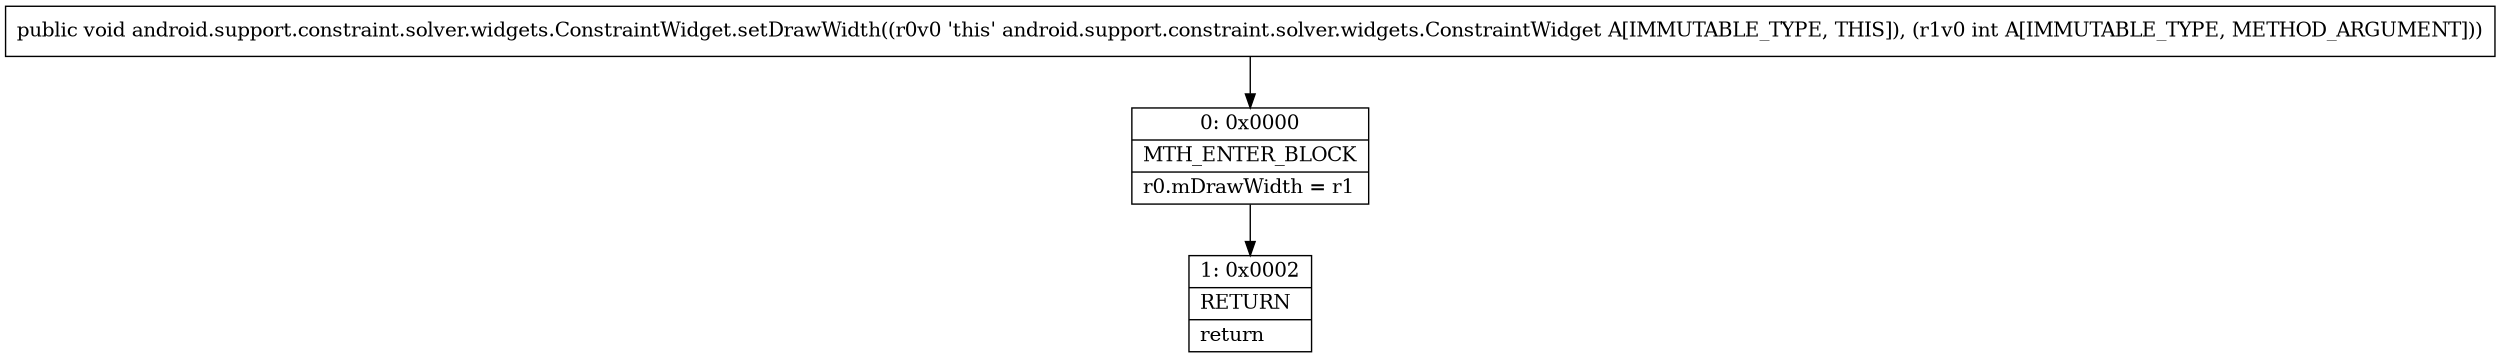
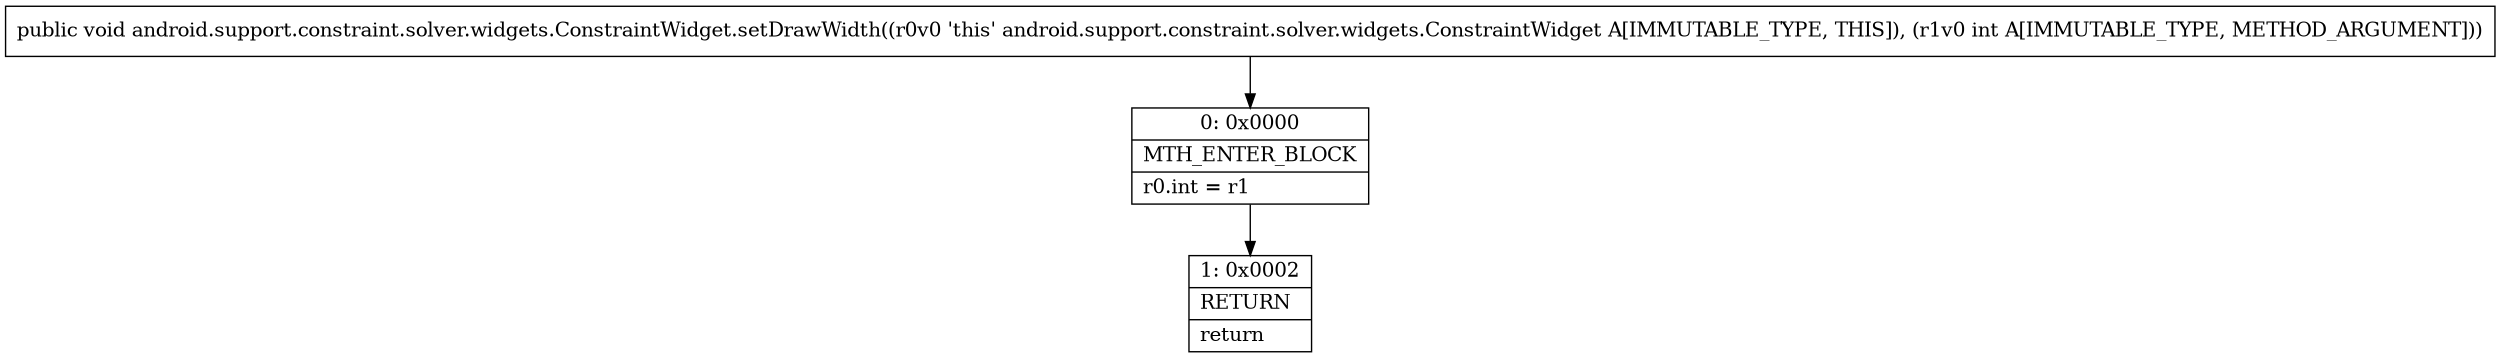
(1249, 187) -> (1197, 187)
